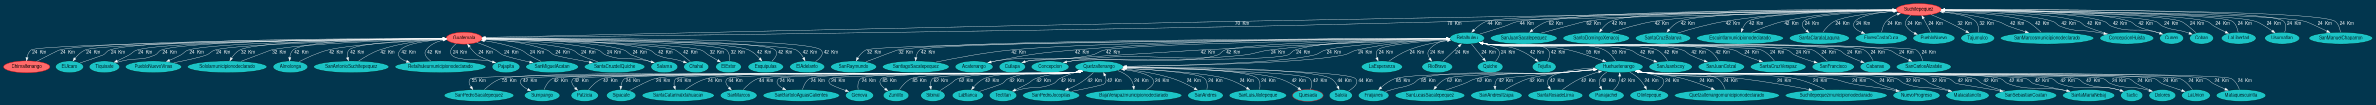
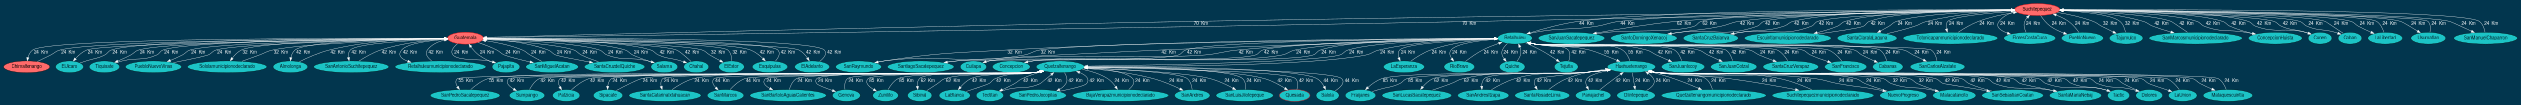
none -> (1950, 38)
(27, 67) -> (27, 67)
(974, 67) -> none
